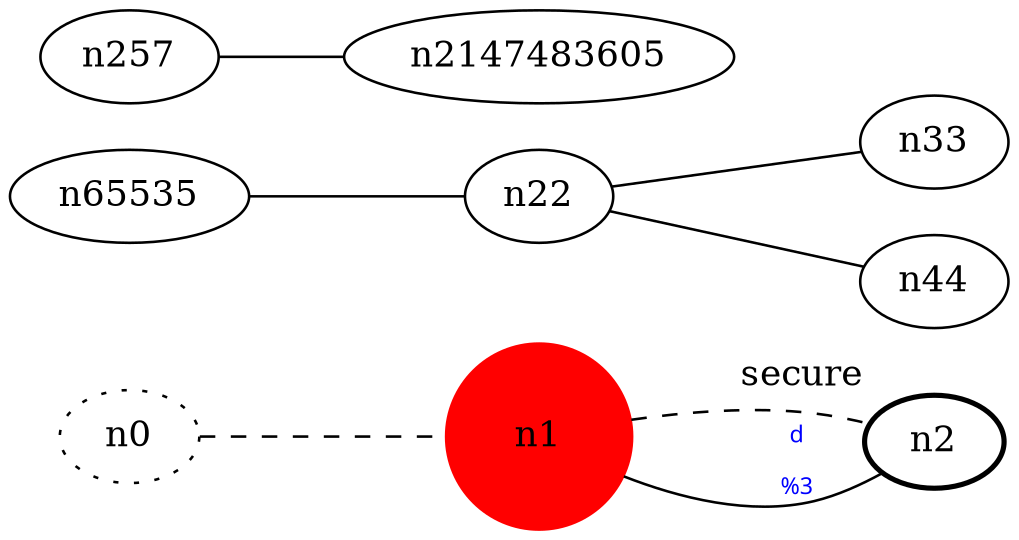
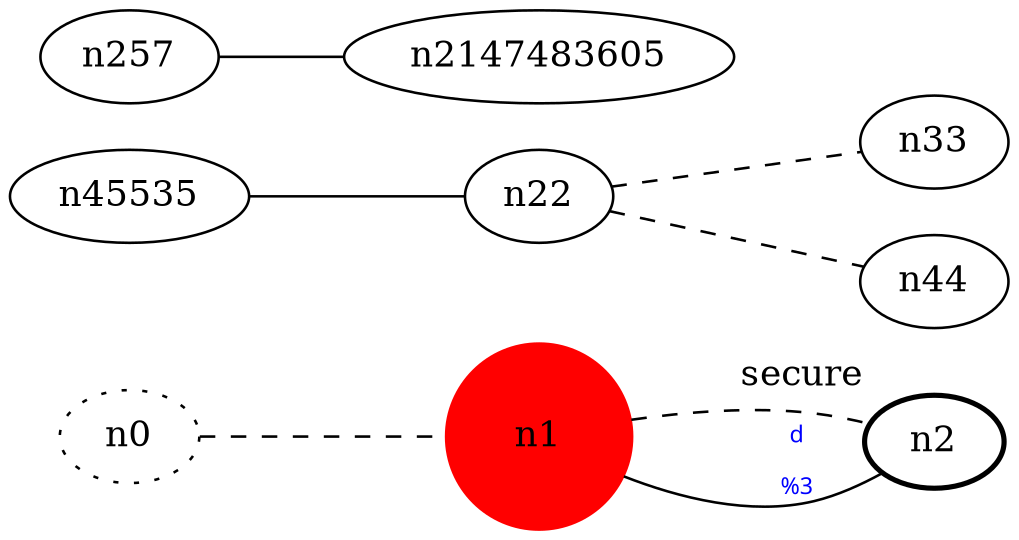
(737, 169) -> (737, 169)
(130, 196) -> (130, 196)
(737, 239) -> (737, 239)
